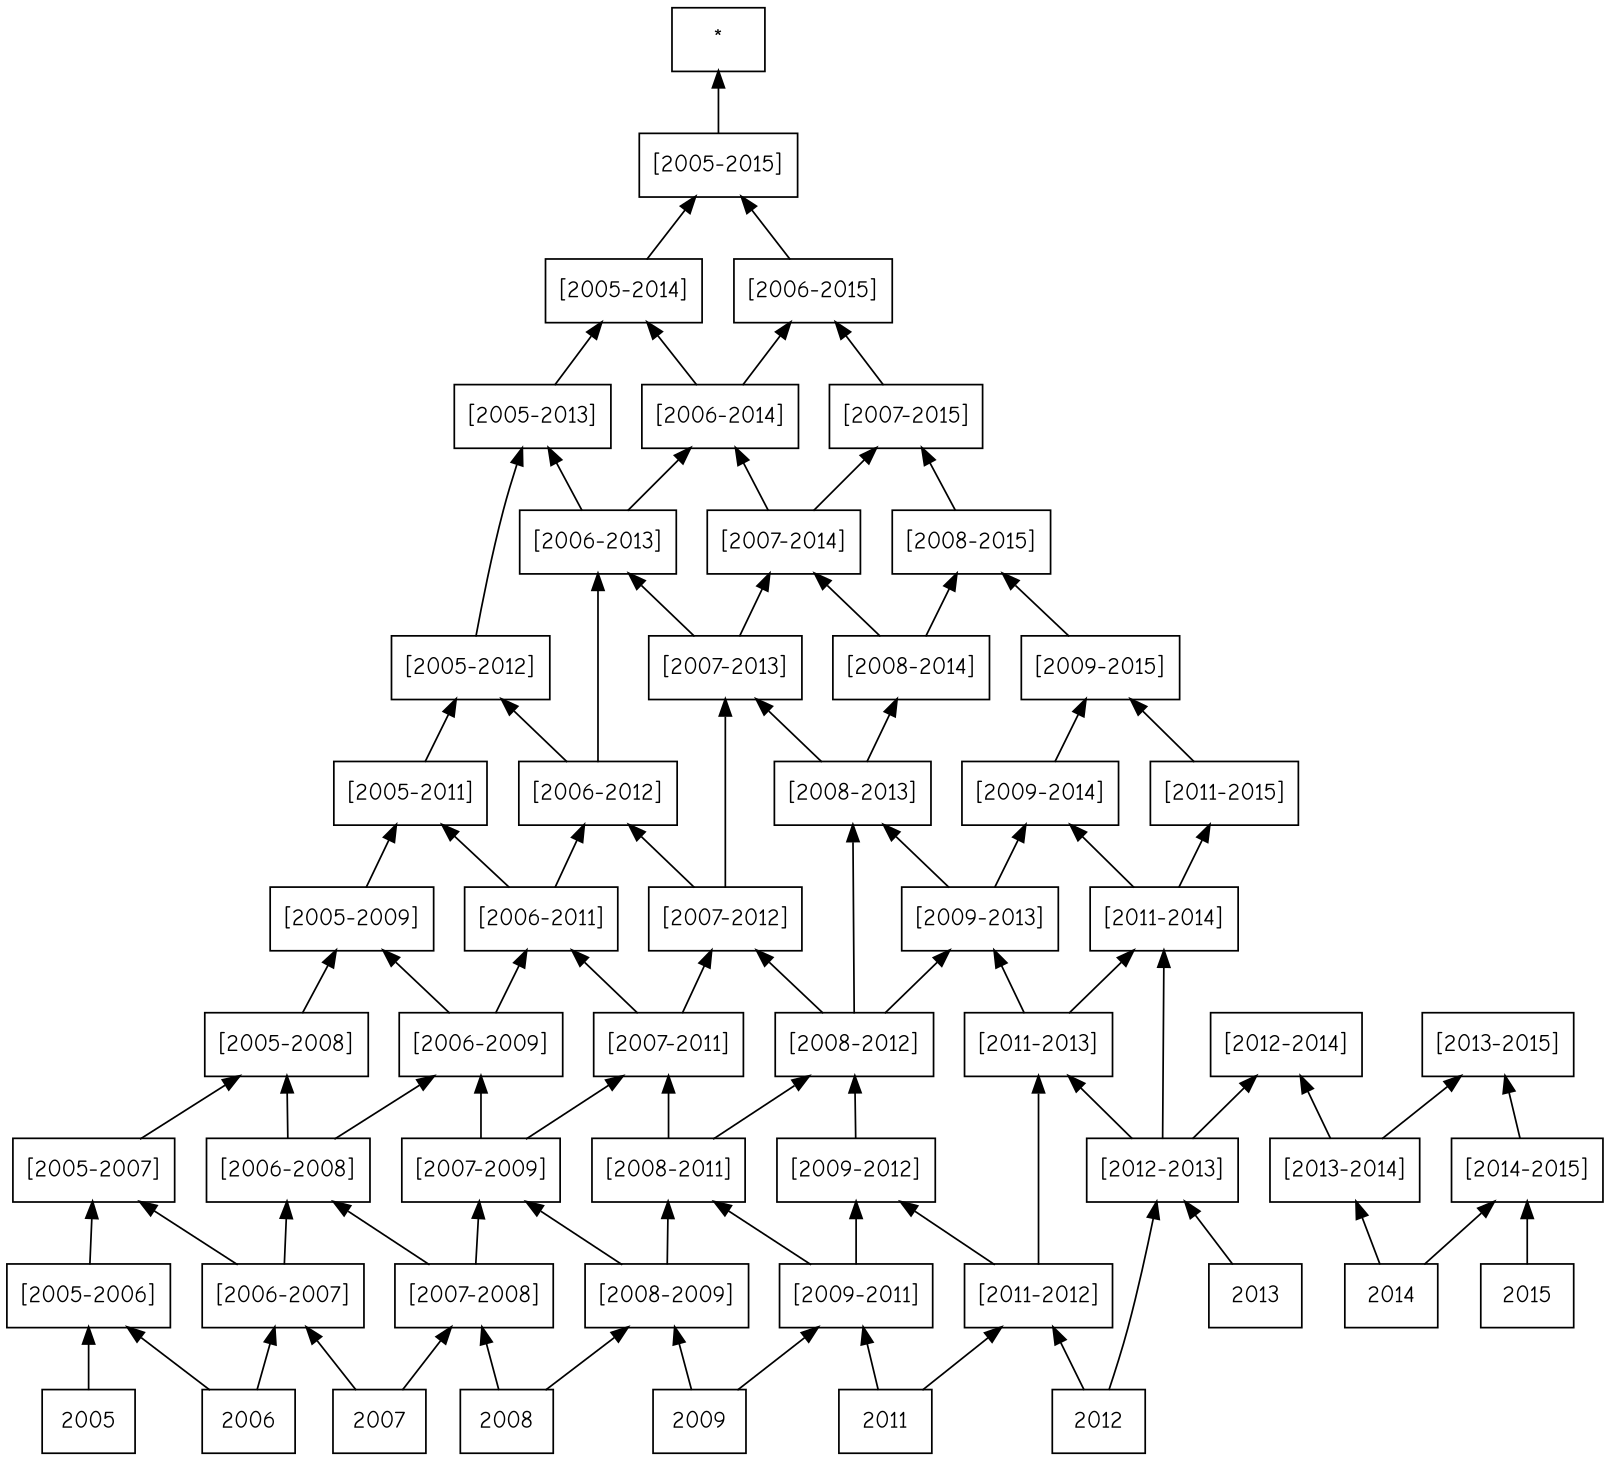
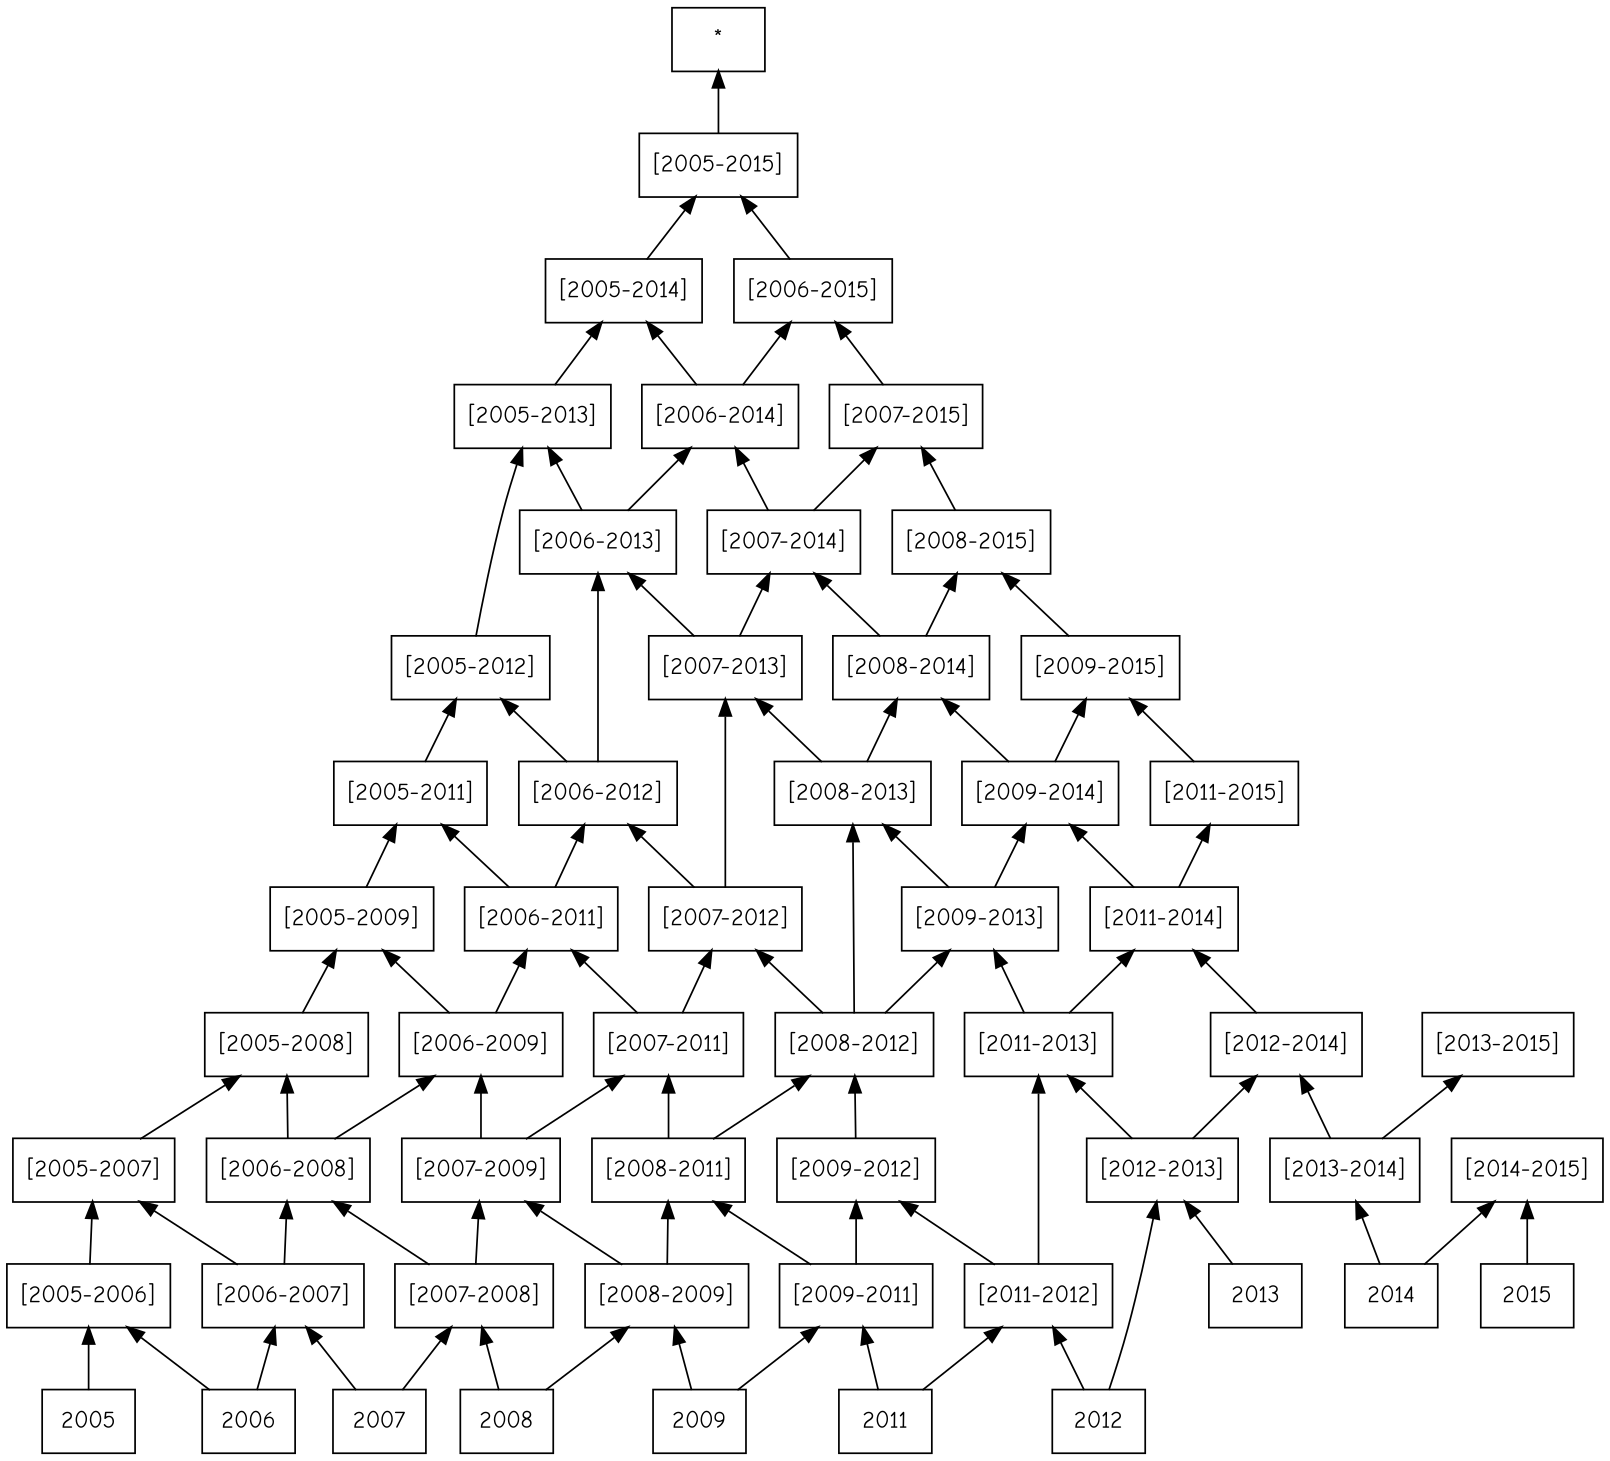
none -> (982, 736)
(1163, 1053) -> (1231, 988)
(1515, 1116) -> none
